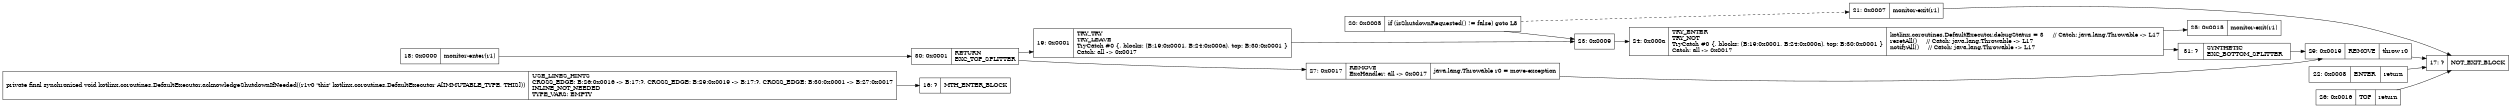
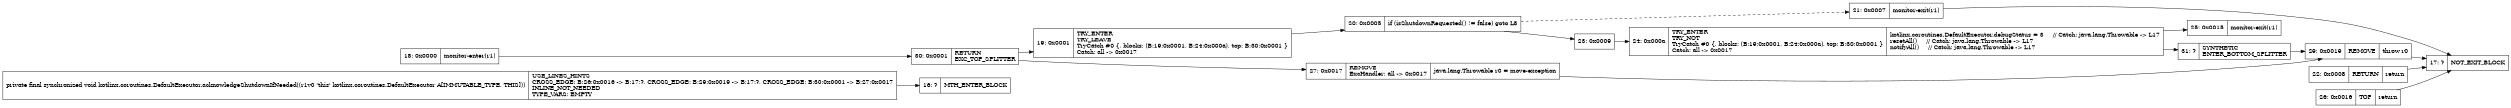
(1090, 34) -> (1095, 34)
(1431, 42) -> (1316, 32)
(2245, 54) -> (2245, 54)
(2365, 74) -> (2366, 74)
